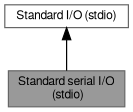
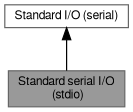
(67, 16) -> (67, 16)
